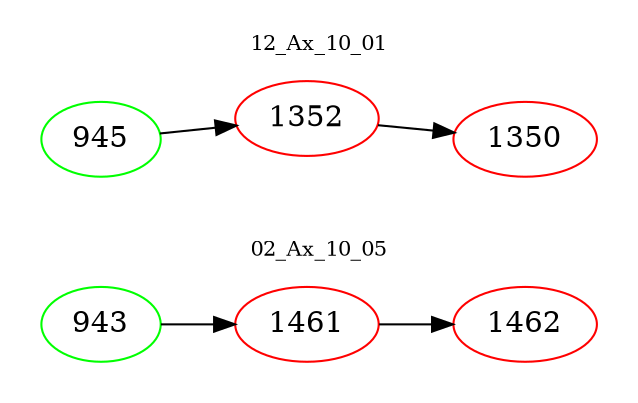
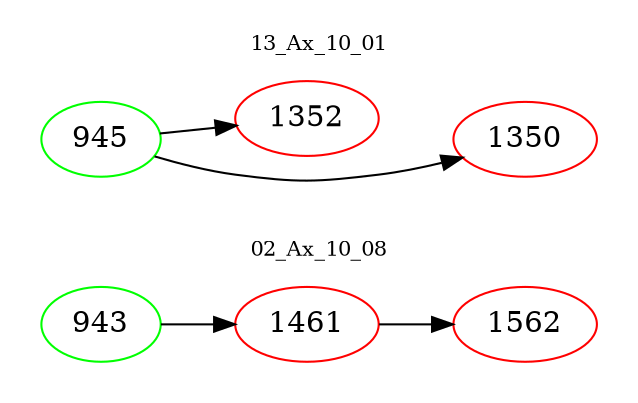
(319, 45) -> (319, 45)
(406, 128) -> (298, 180)
(319, 251) -> (319, 251)
(525, 324) -> (525, 324)
